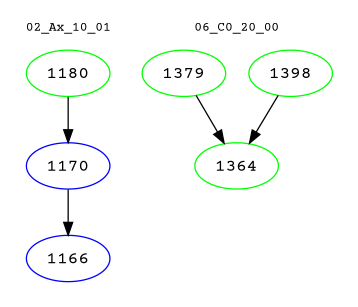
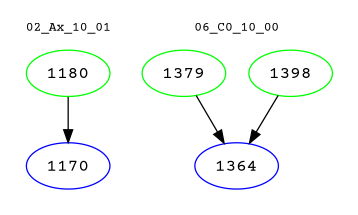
(237, 28) -> (237, 28)
(237, 166) -> (237, 166)
(68, 259) -> none
